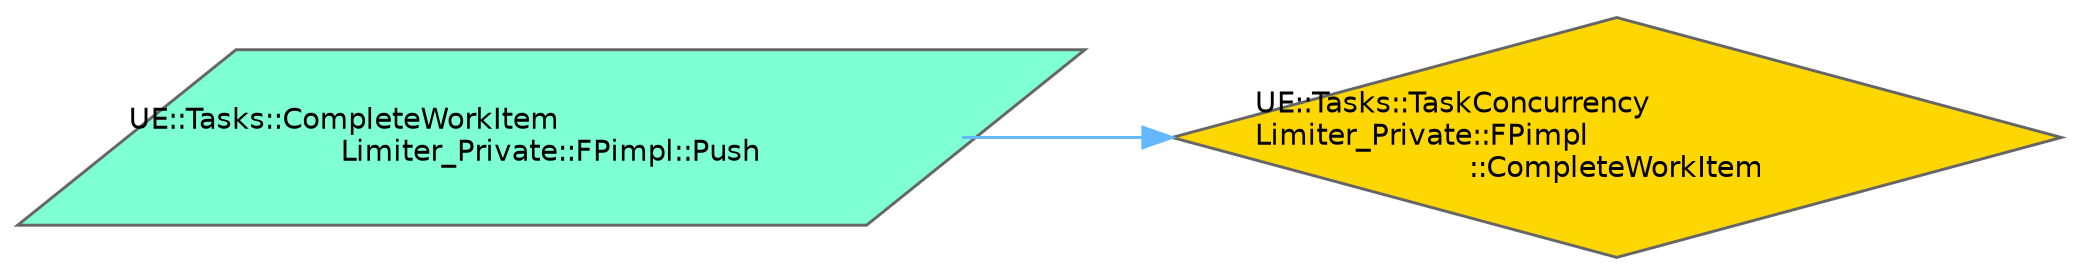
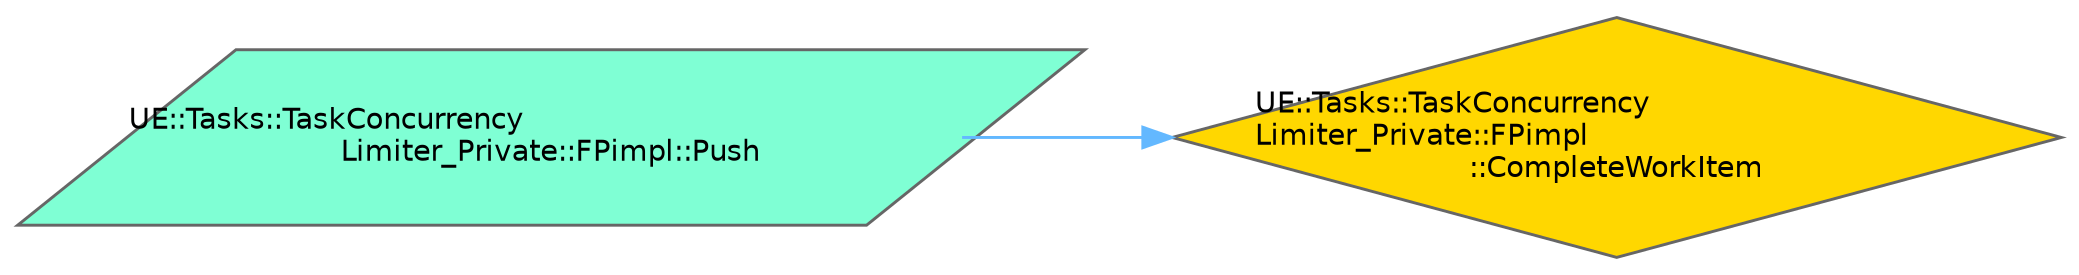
(551, 137) -> (551, 137)
